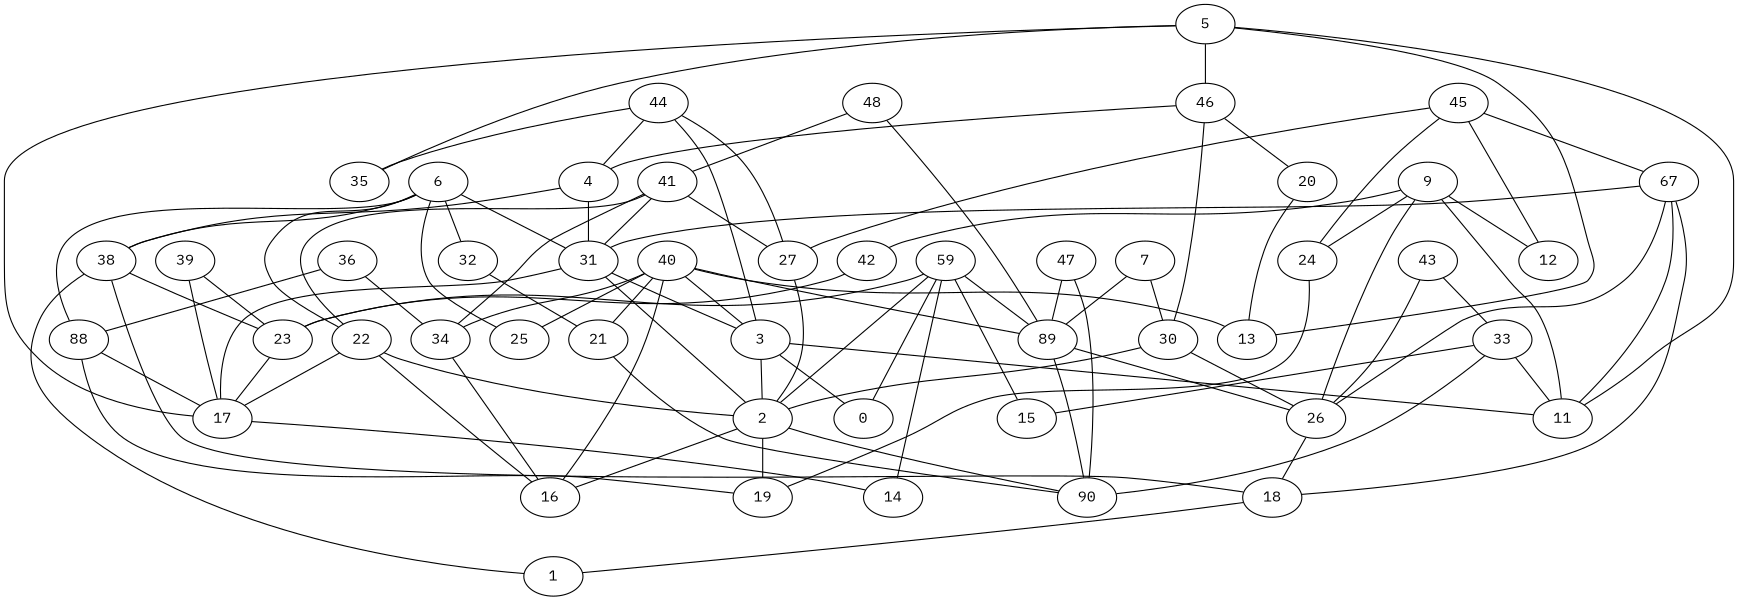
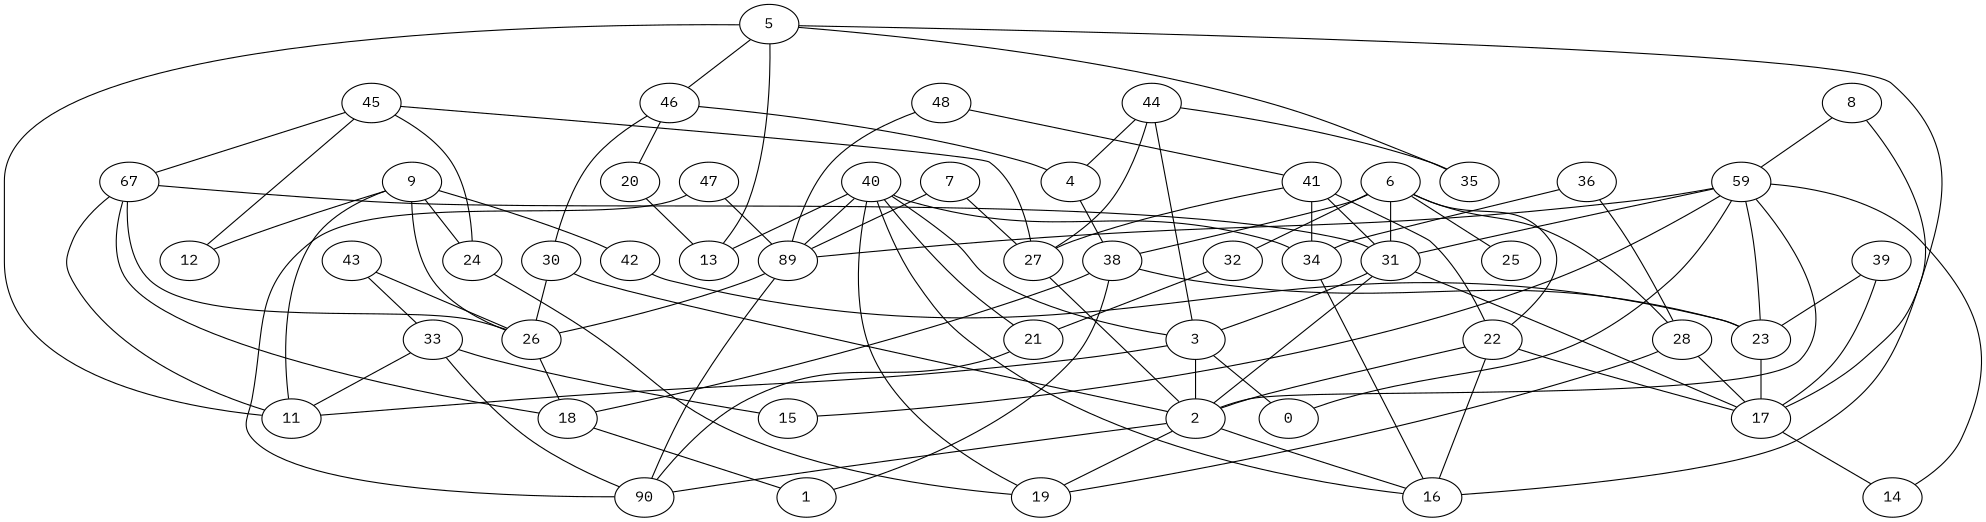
none -> (1852, 103)
(588, 228) -> (1566, 221)
(1157, 300) -> (995, 225)
(578, 308) -> (874, 358)
(79, 340) -> (1682, 340)
